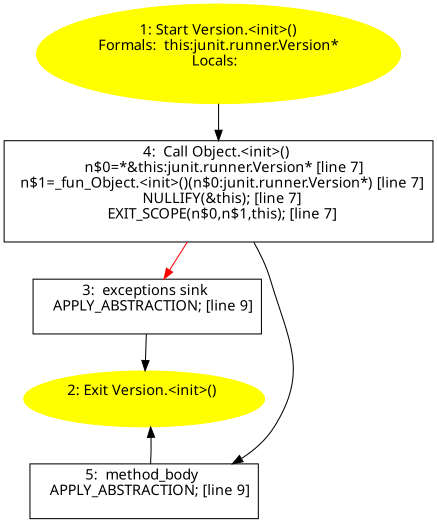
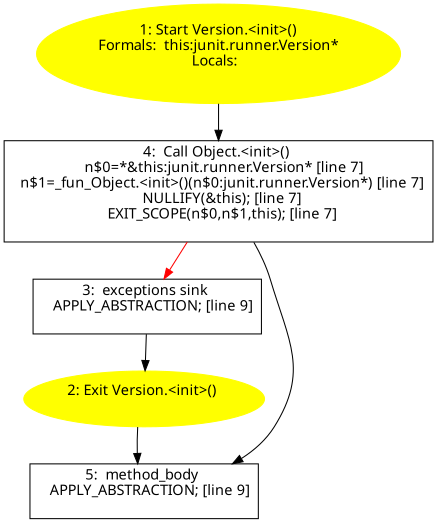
(151, 451) -> (137, 440)
